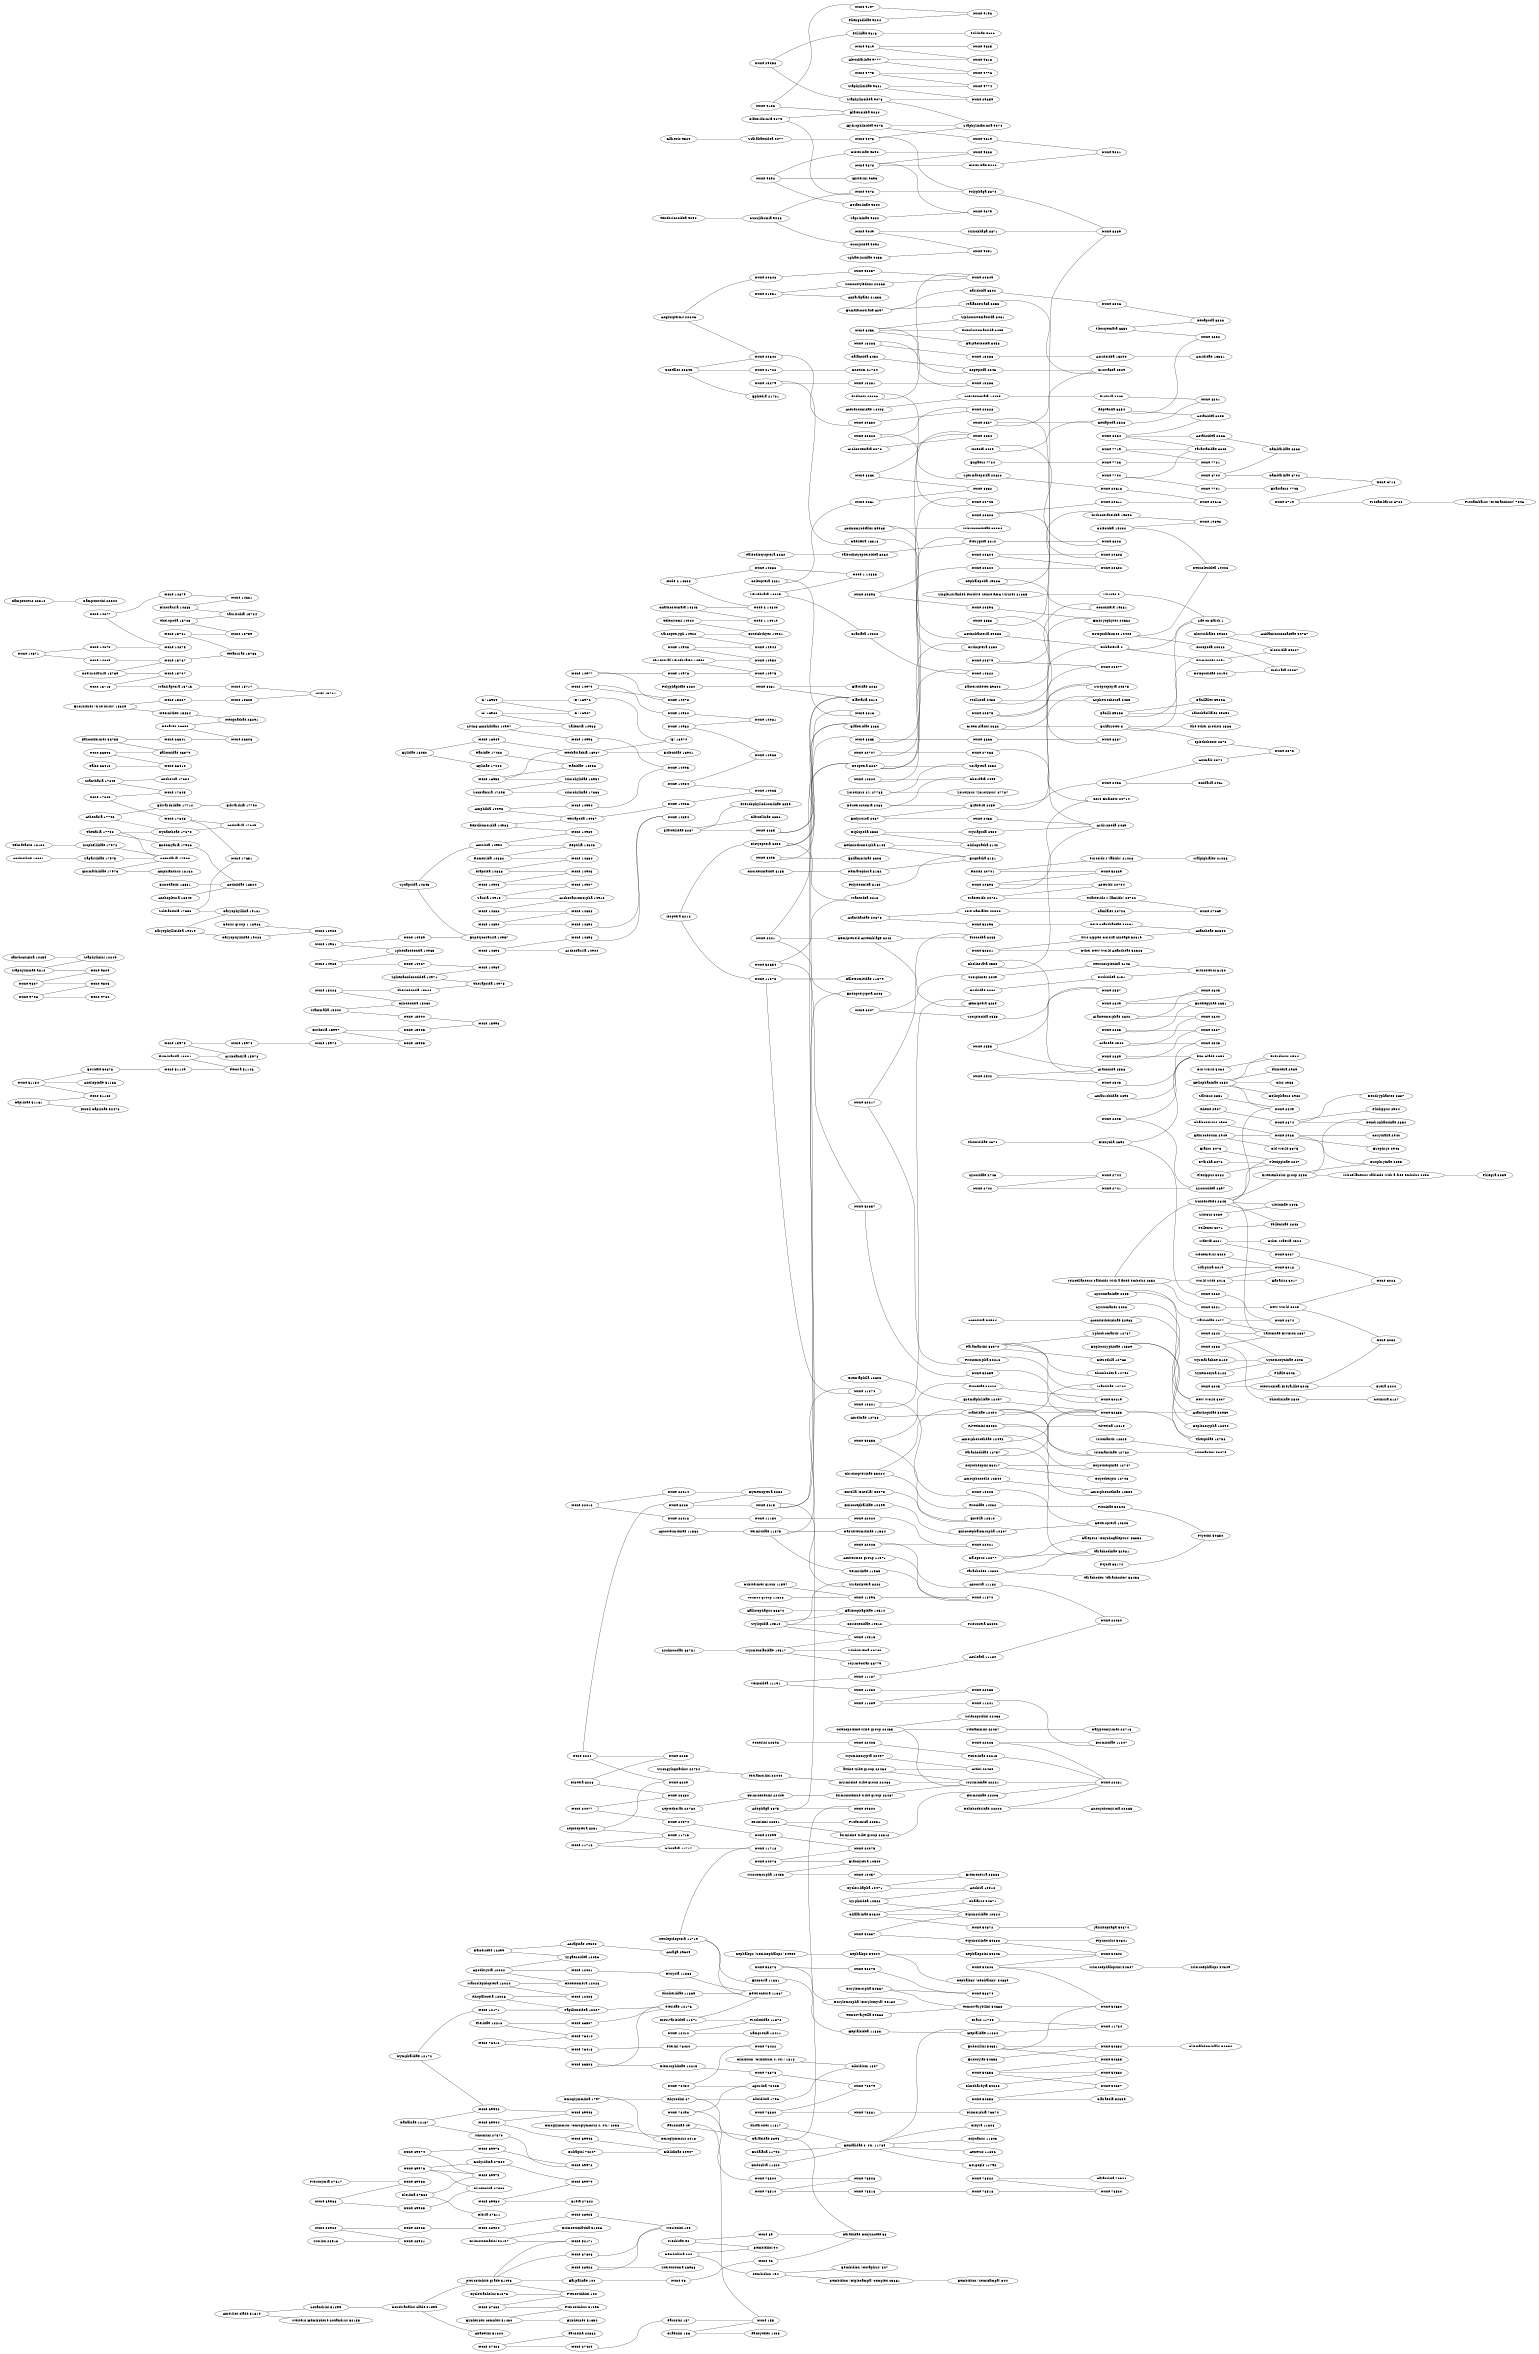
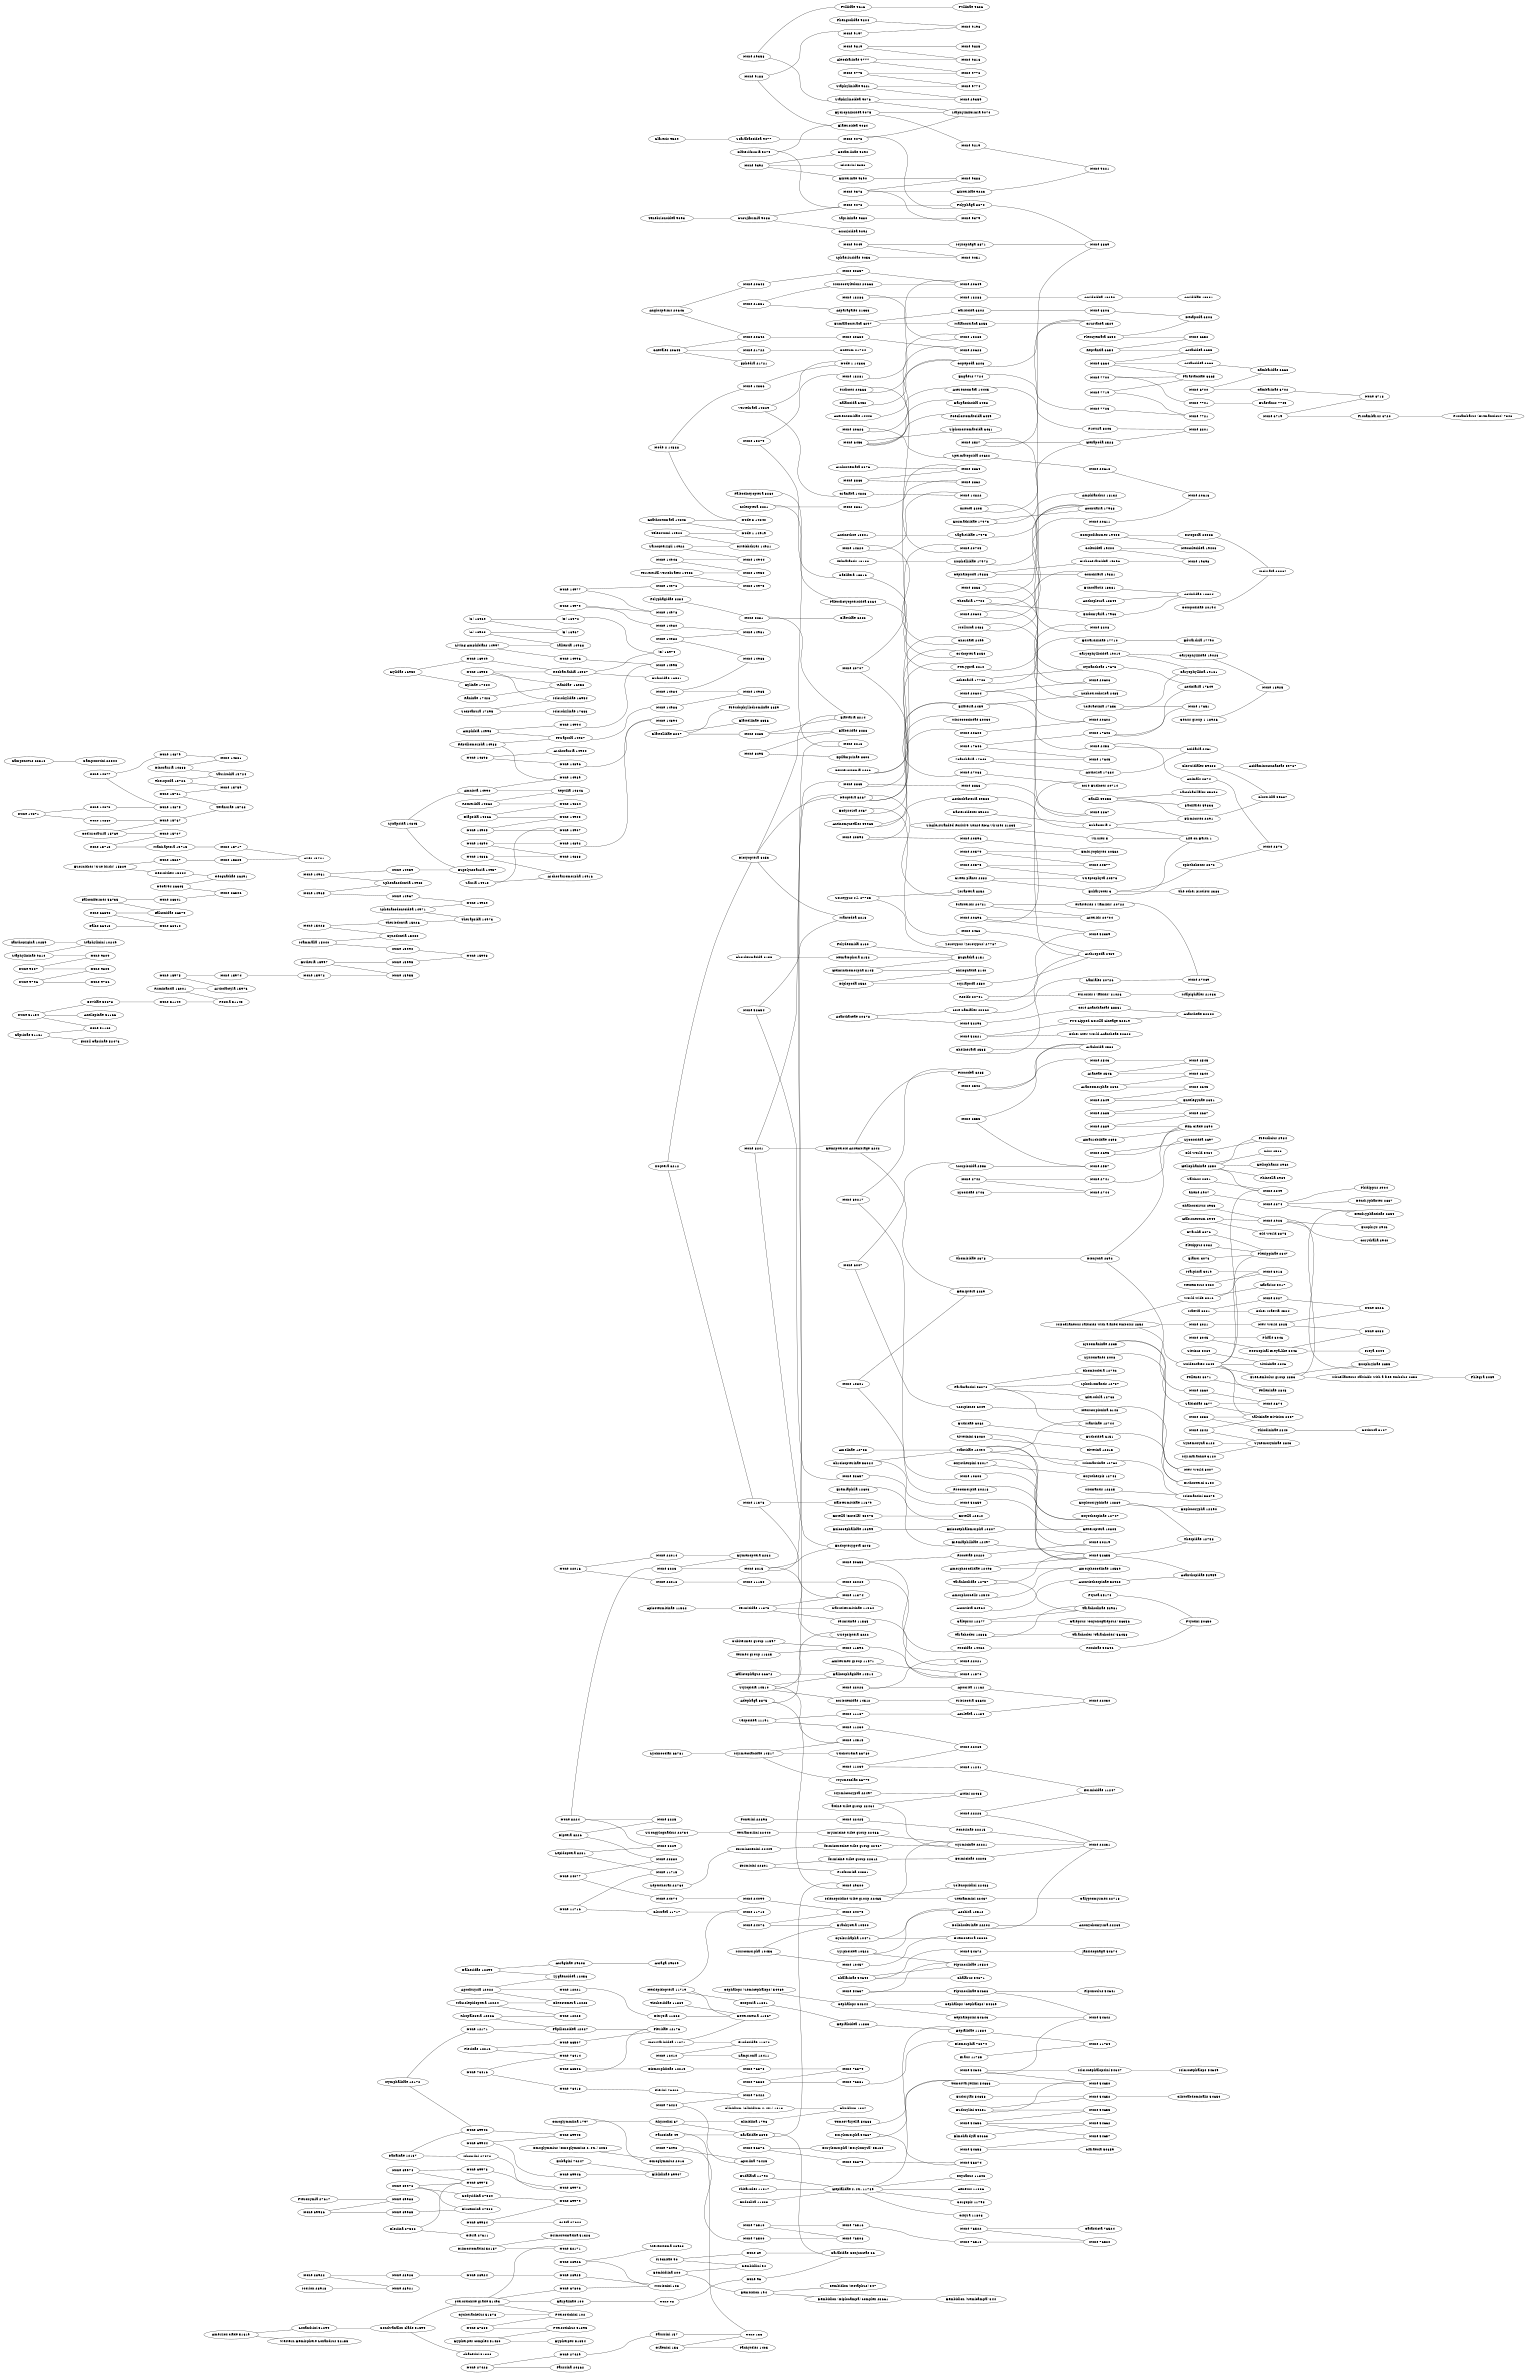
none -> (1155, 768)
